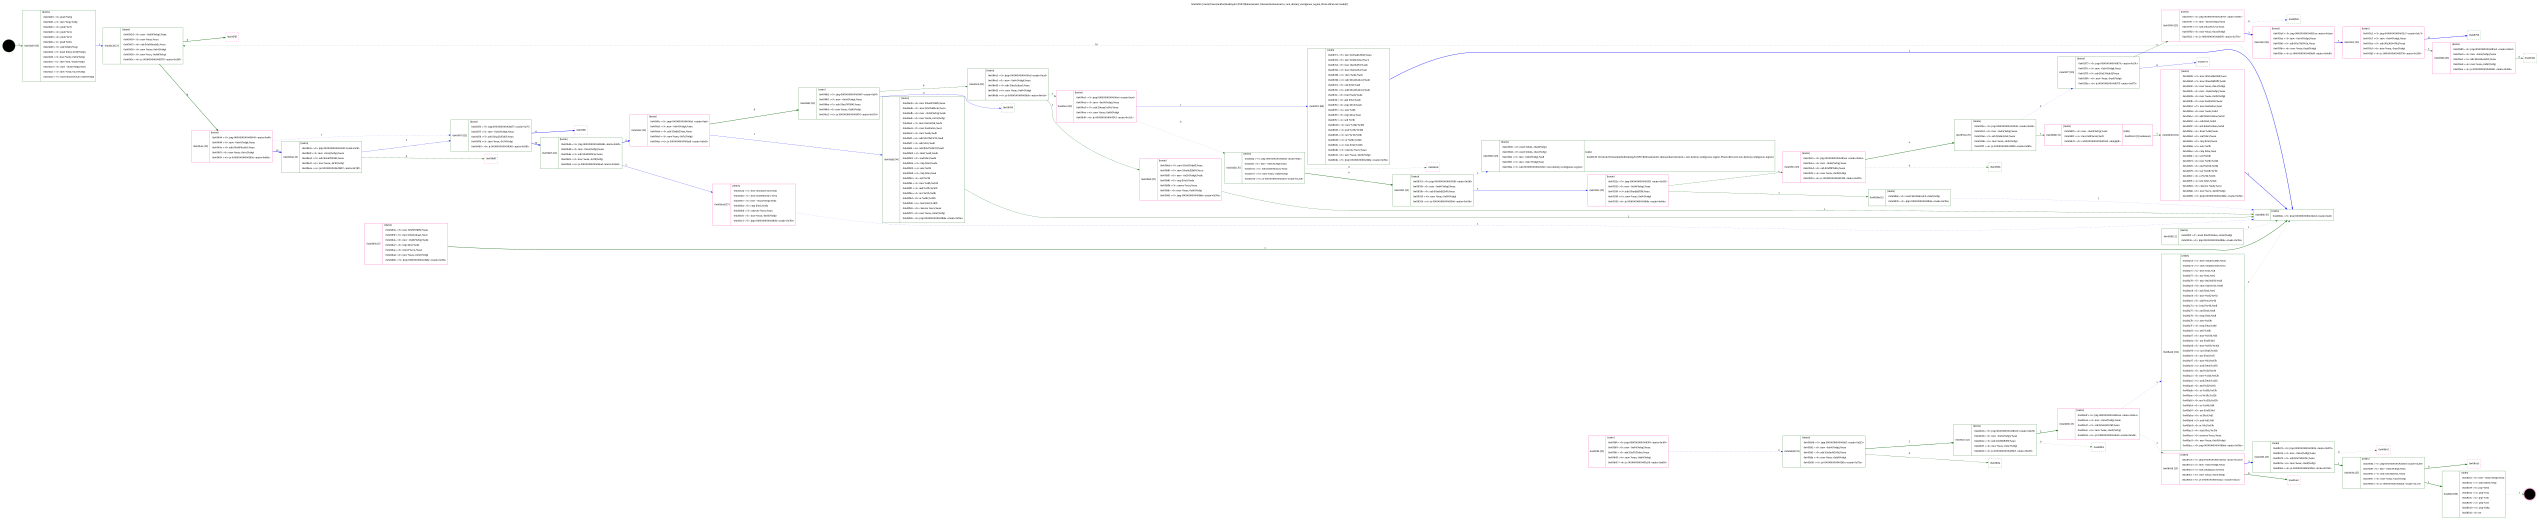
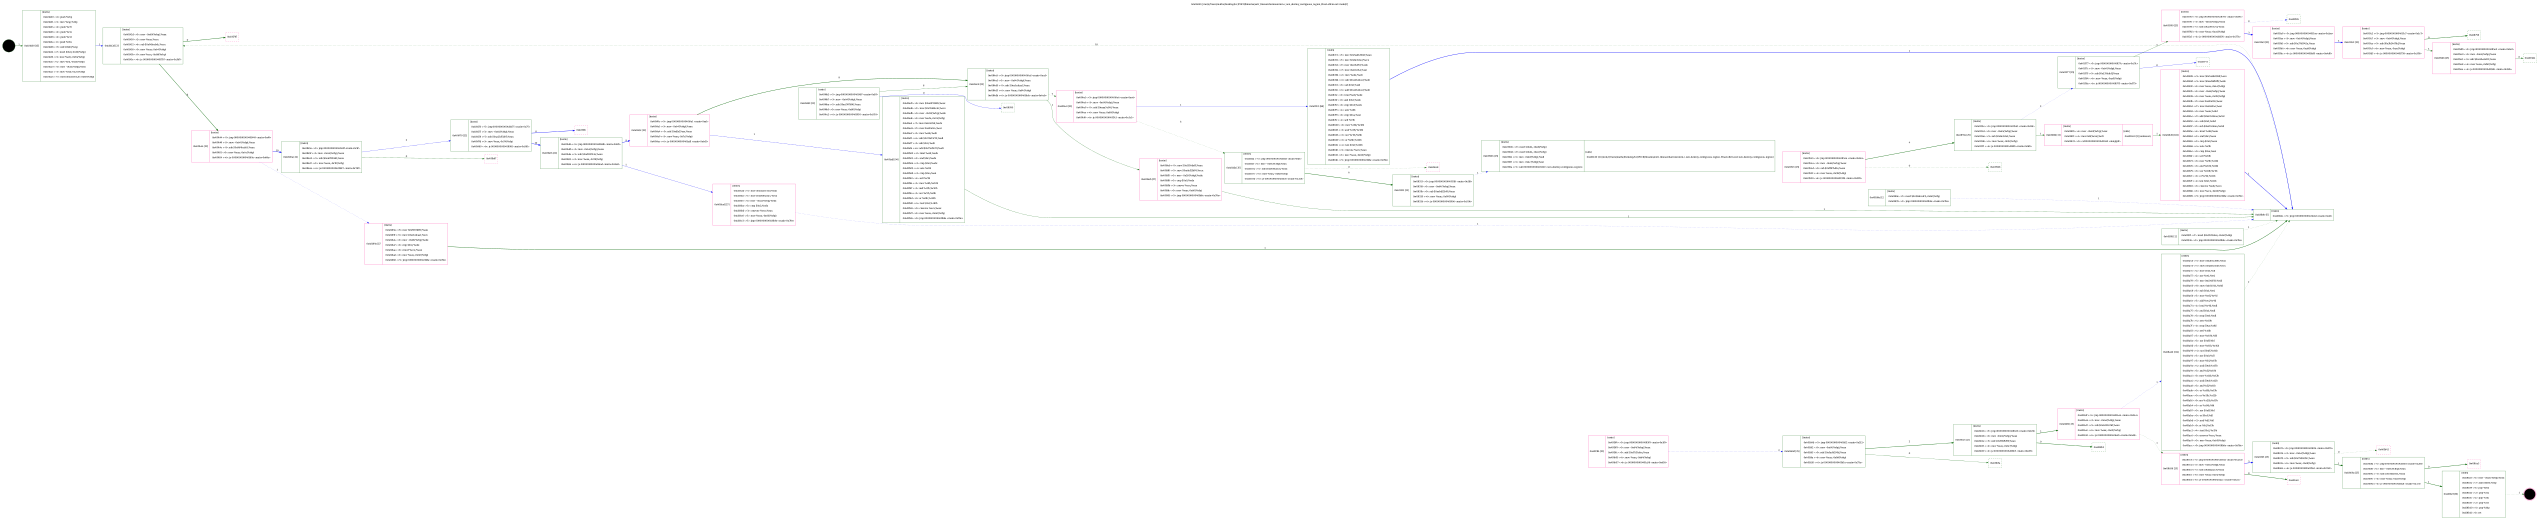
(2445, 38) -> (2445, 38)
(753, 117) -> (829, 82)
(361, 136) -> (314, 192)
(1628, 190) -> none
(2064, 445) -> (2064, 445)
